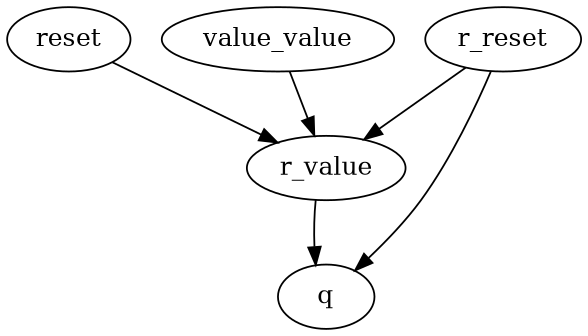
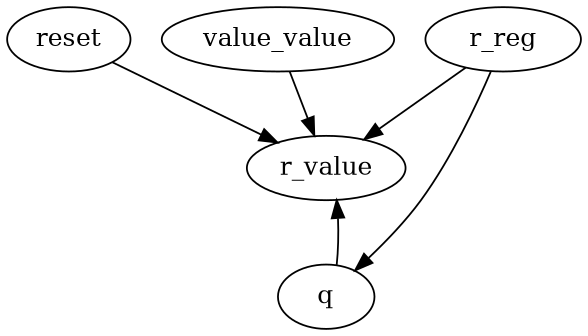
(503, 39) -> (503, 39)
(314, 223) -> (338, 242)
